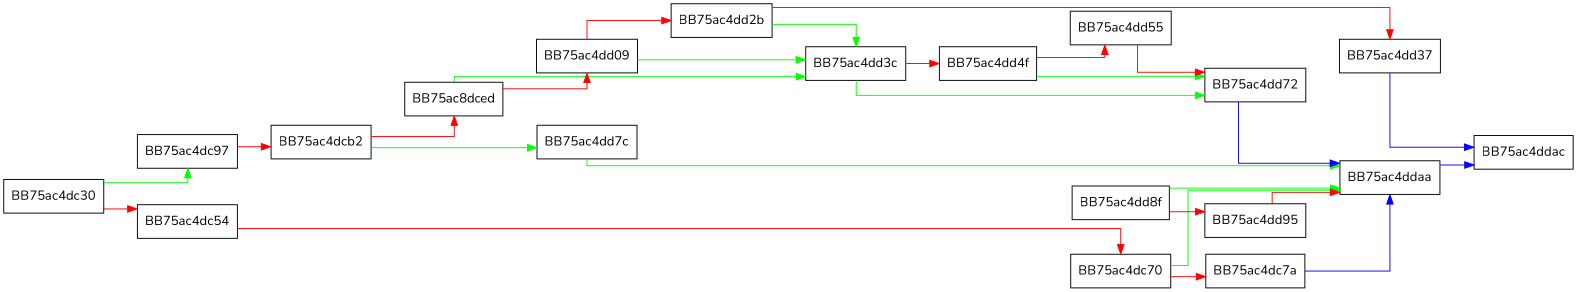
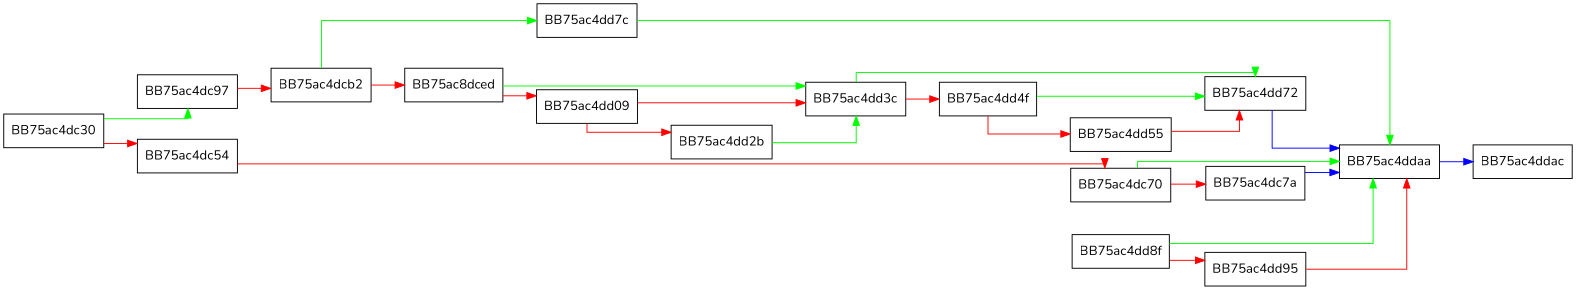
(1390, 56) -> none
(717, 60) -> (717, 103)
